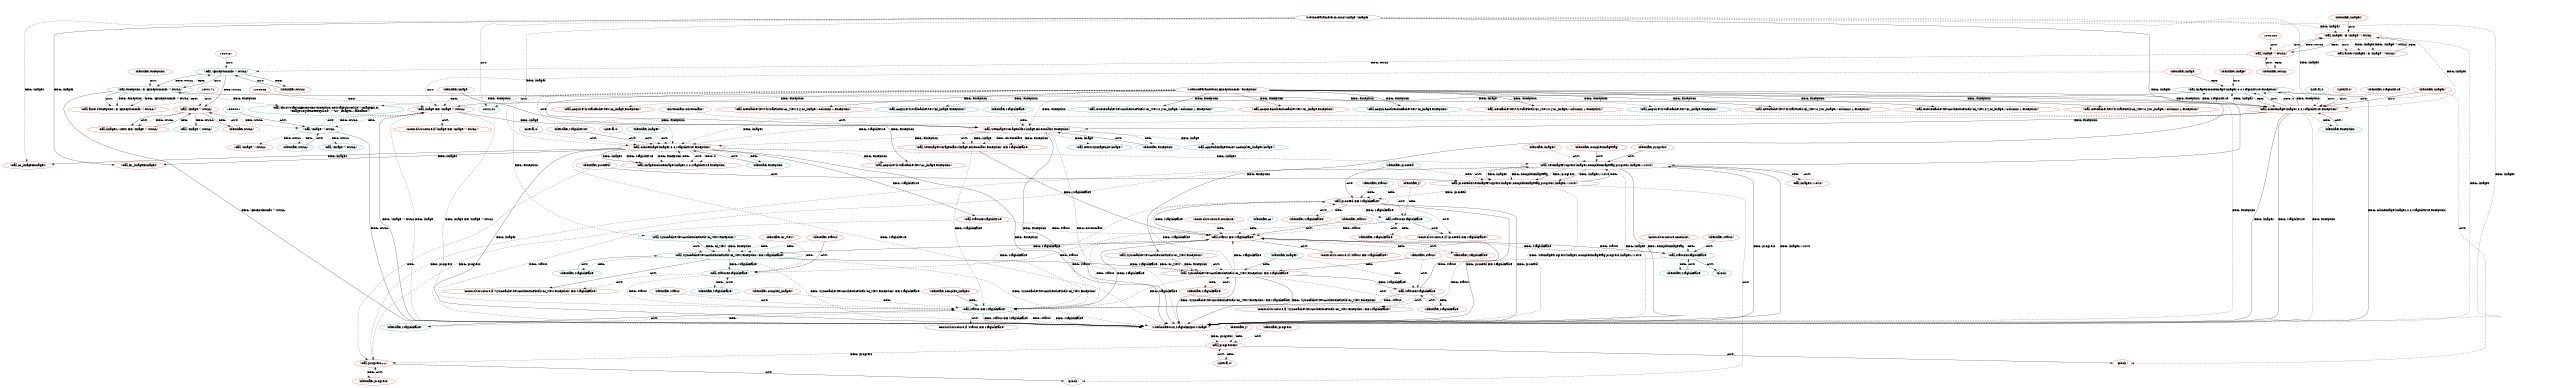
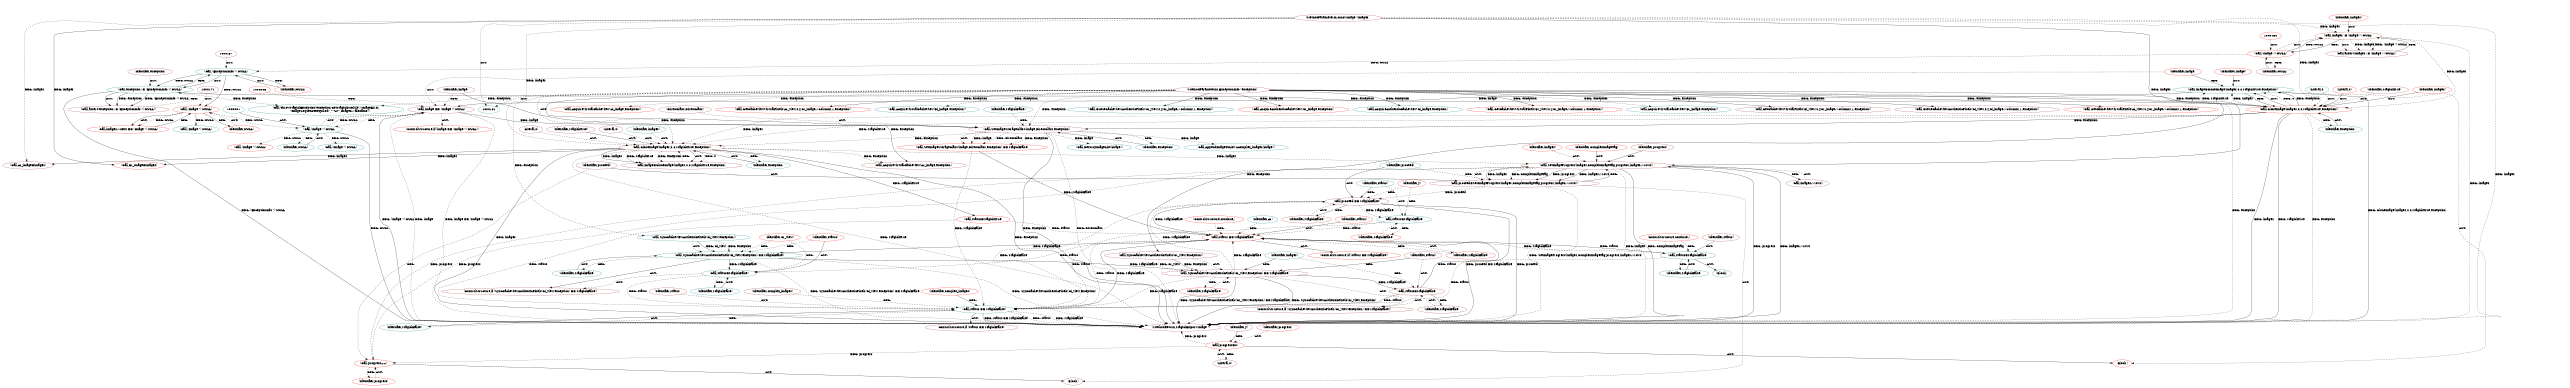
(193, 82) -> (193, 82)
(1453, 237) -> none
(1206, 335) -> (1193, 341)
